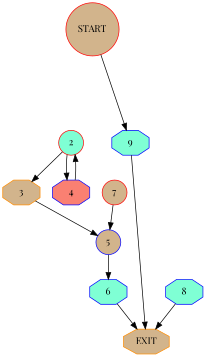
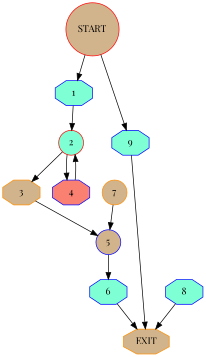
none -> (74, 93)
(115, 192) -> (115, 192)
